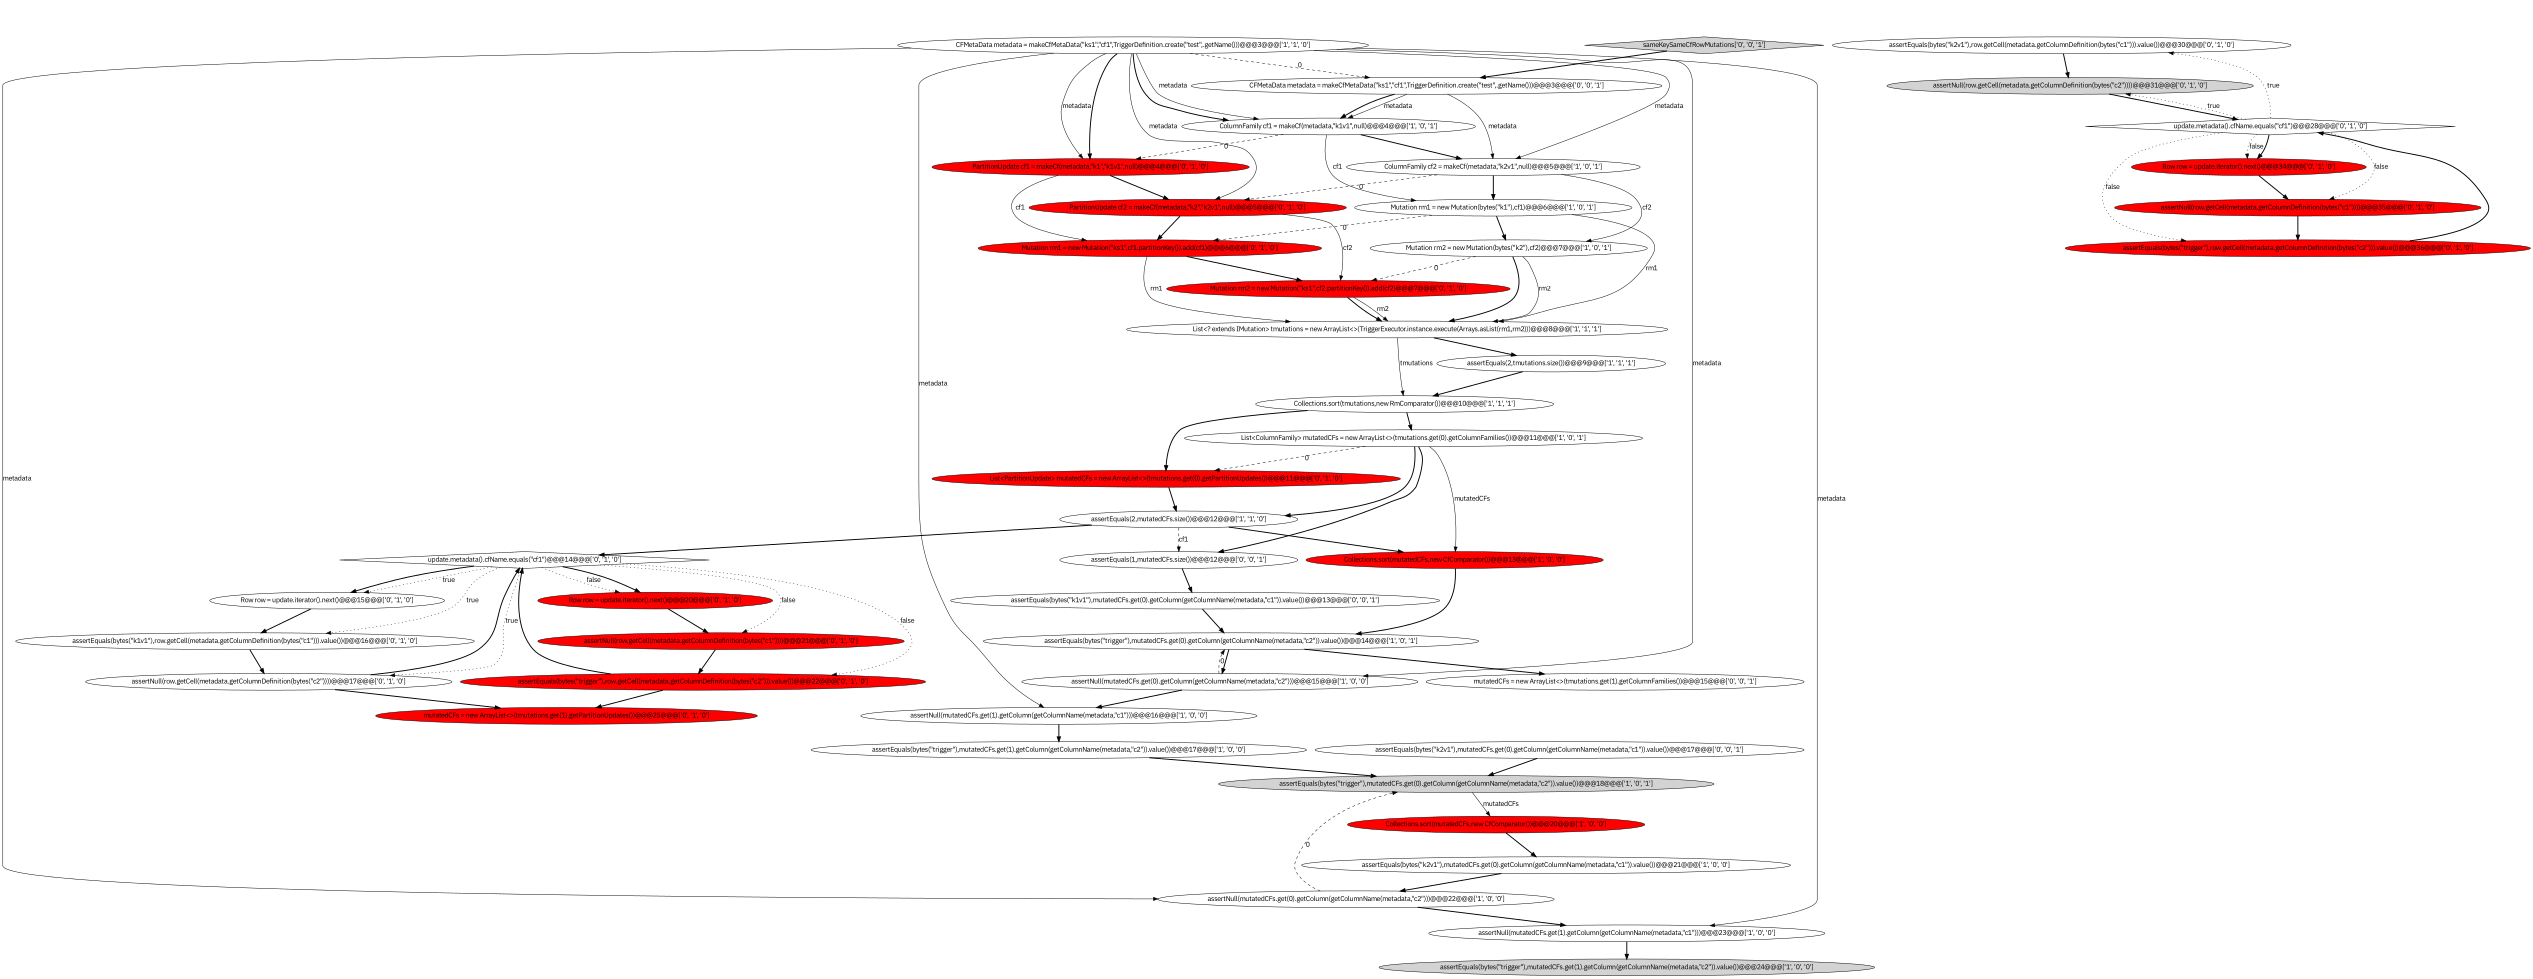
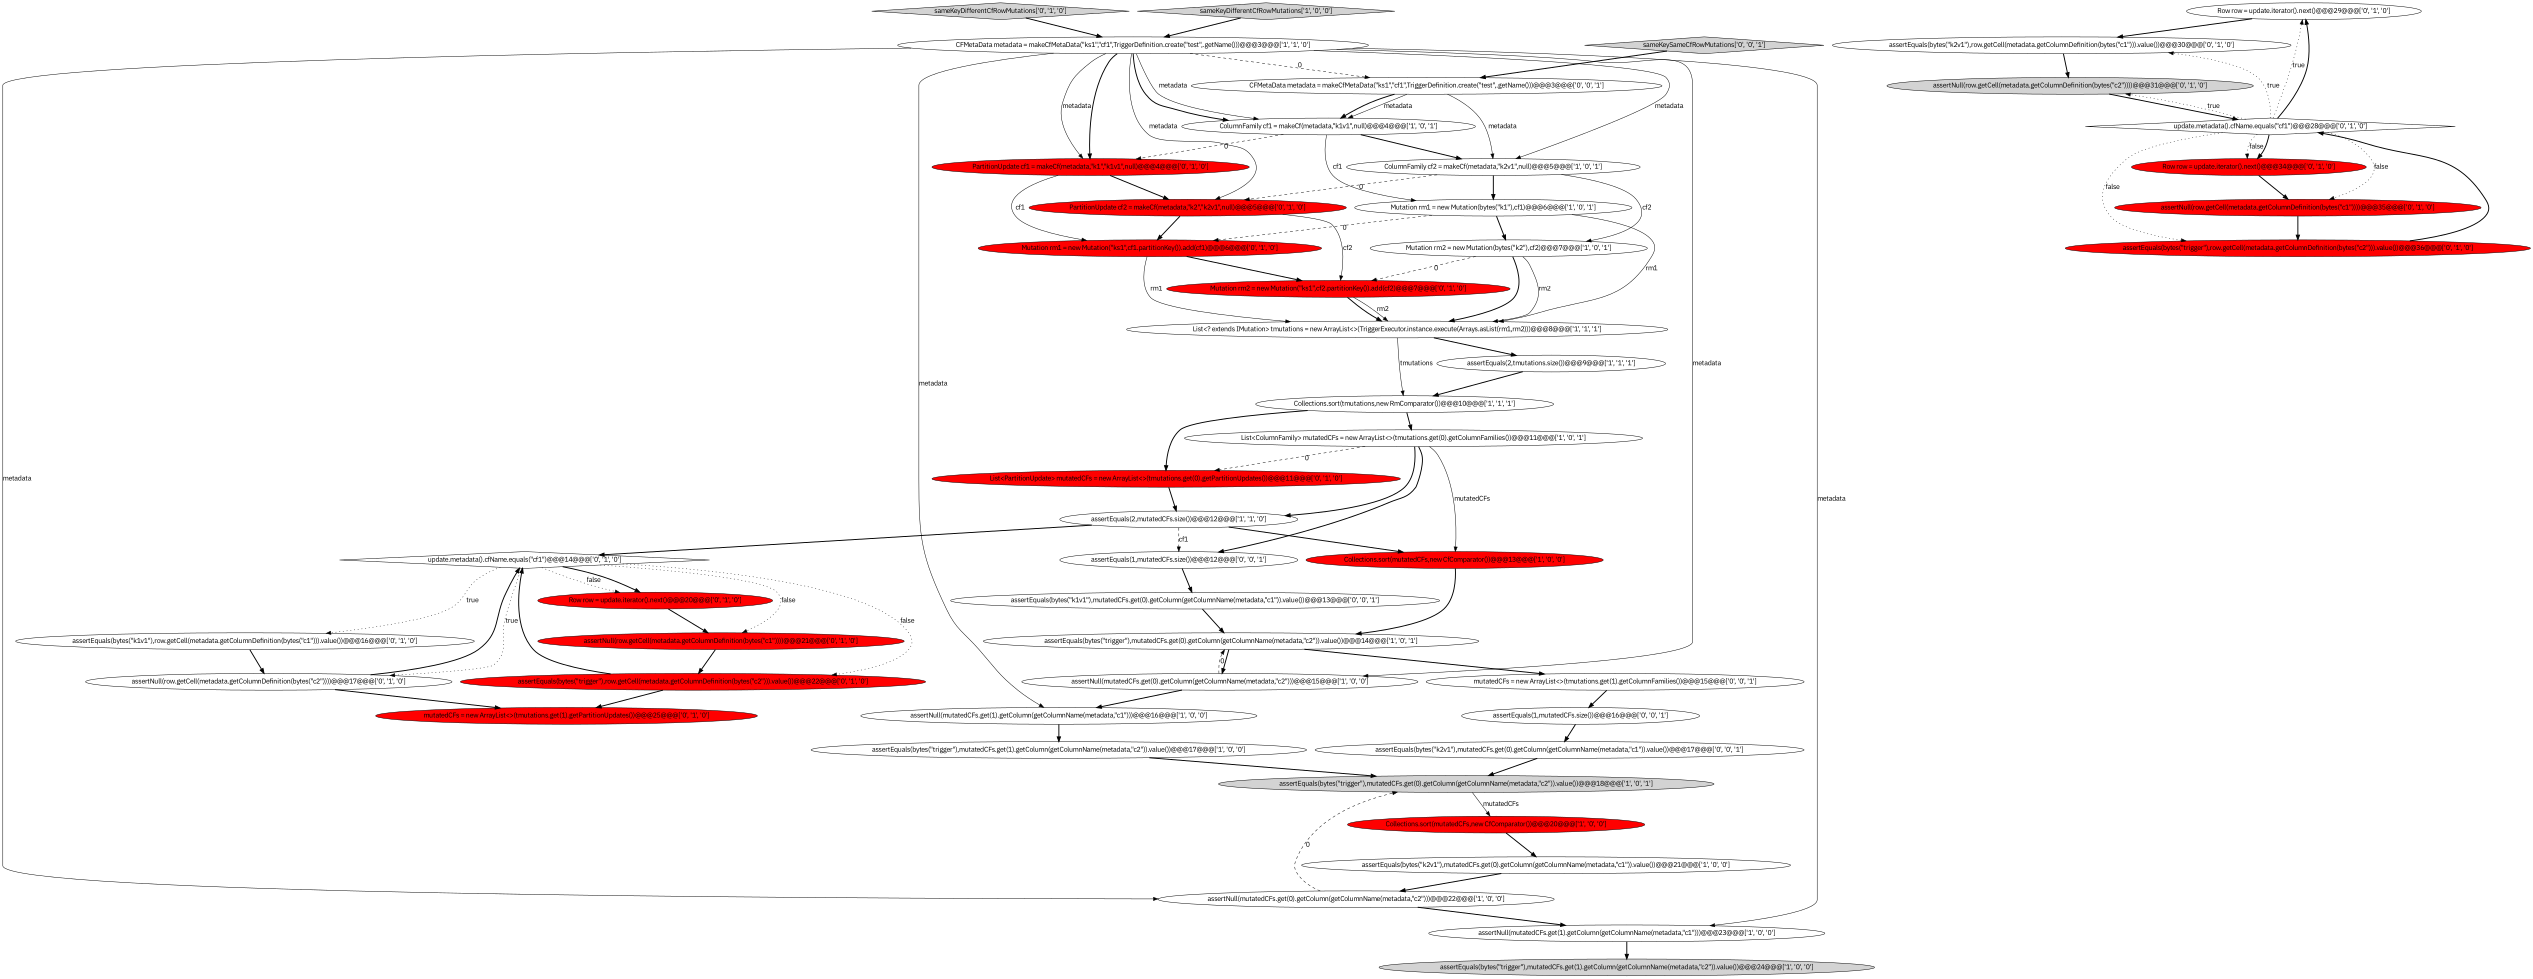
none -> (1001, 11)
none -> (1266, 11)
none -> (2304, 11)
(327, 601) -> none
none -> (1581, 716)
